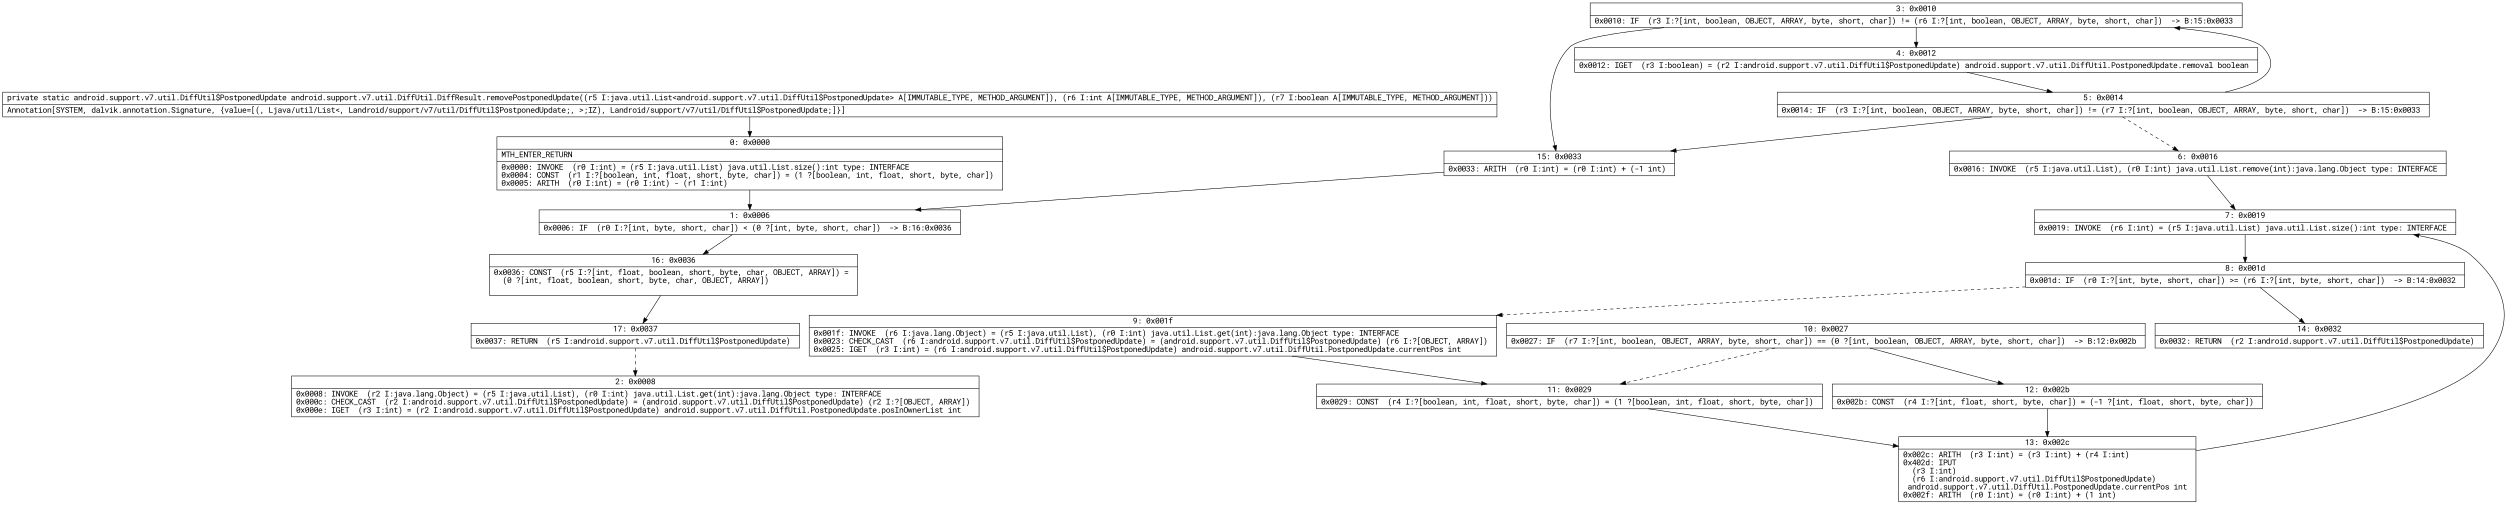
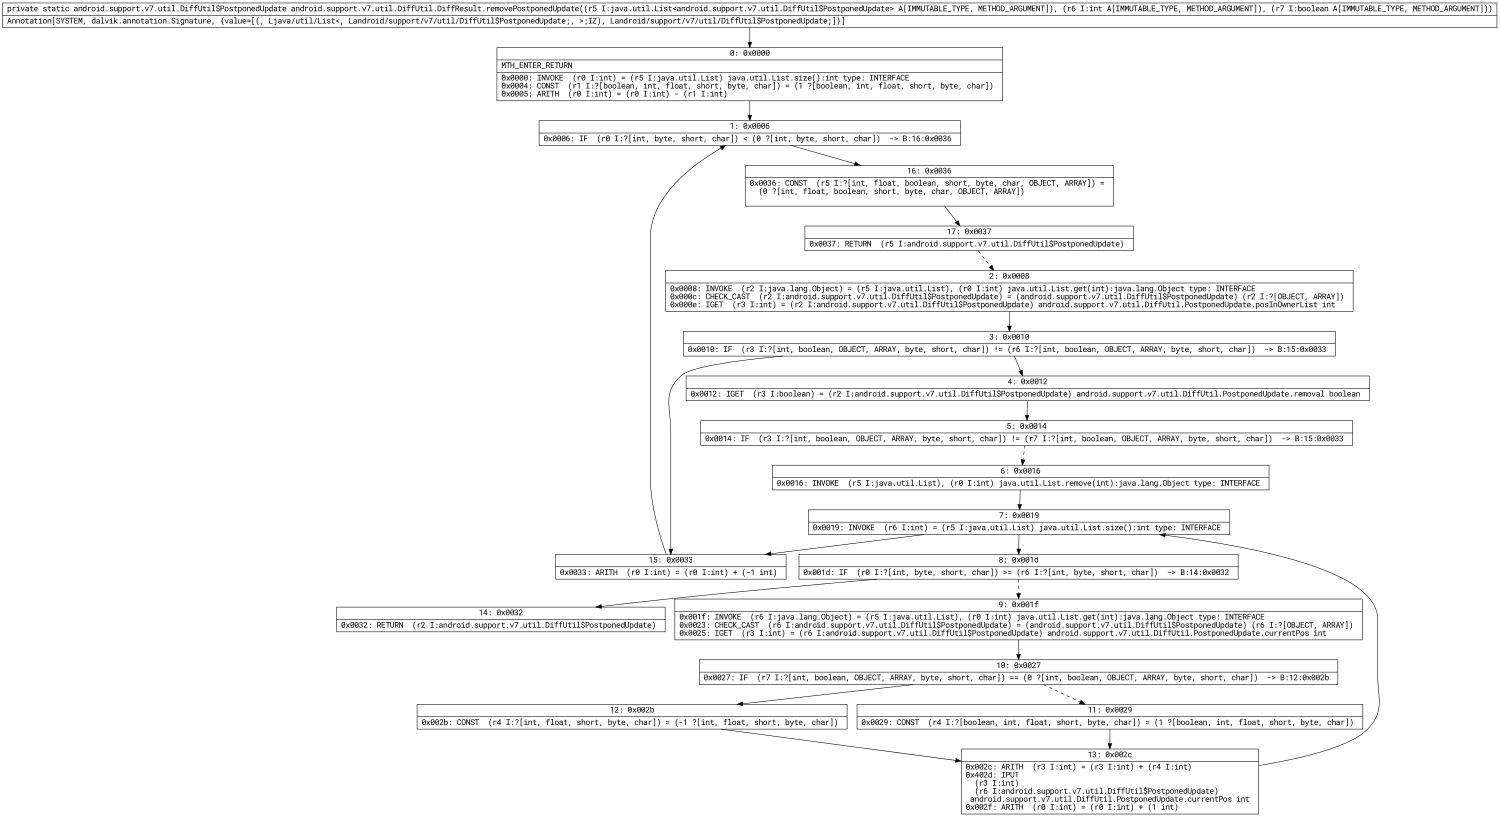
(2259, 44) -> (1009, 319)
(1834, 134) -> (848, 544)
(1387, 370) -> (1019, 647)
